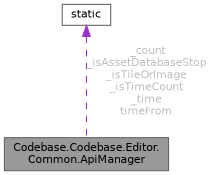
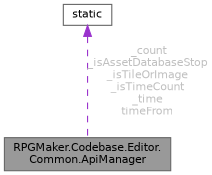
(86, 154) -> (88, 154)
